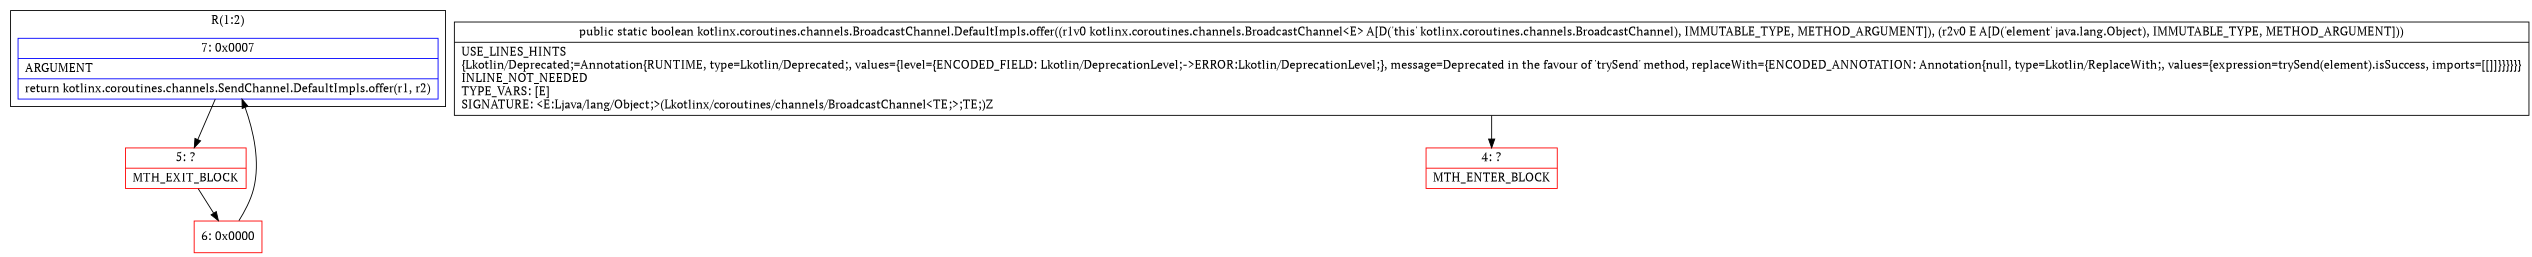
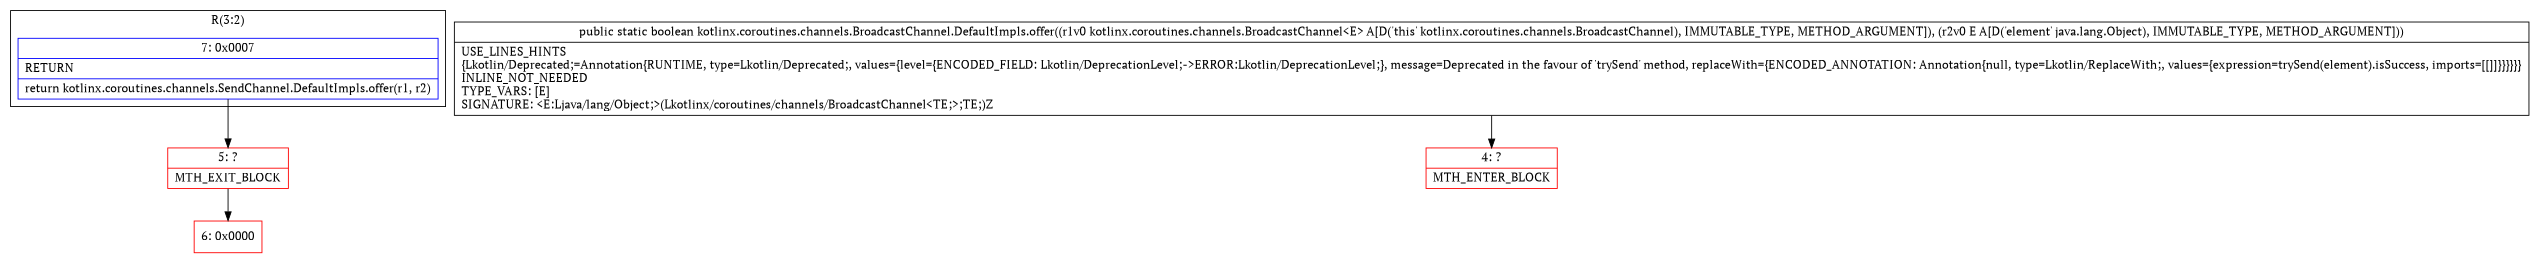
(228, 21) -> (228, 21)
(59, 68) -> (50, 68)
(256, 165) -> none
